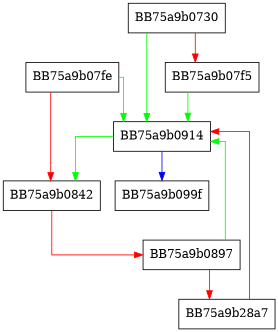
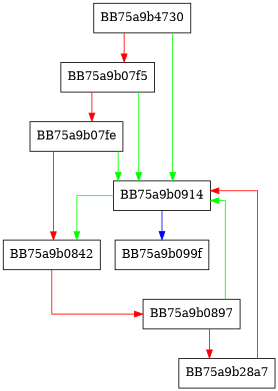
(177, 18) -> (142, 18)
none -> (92, 103)
